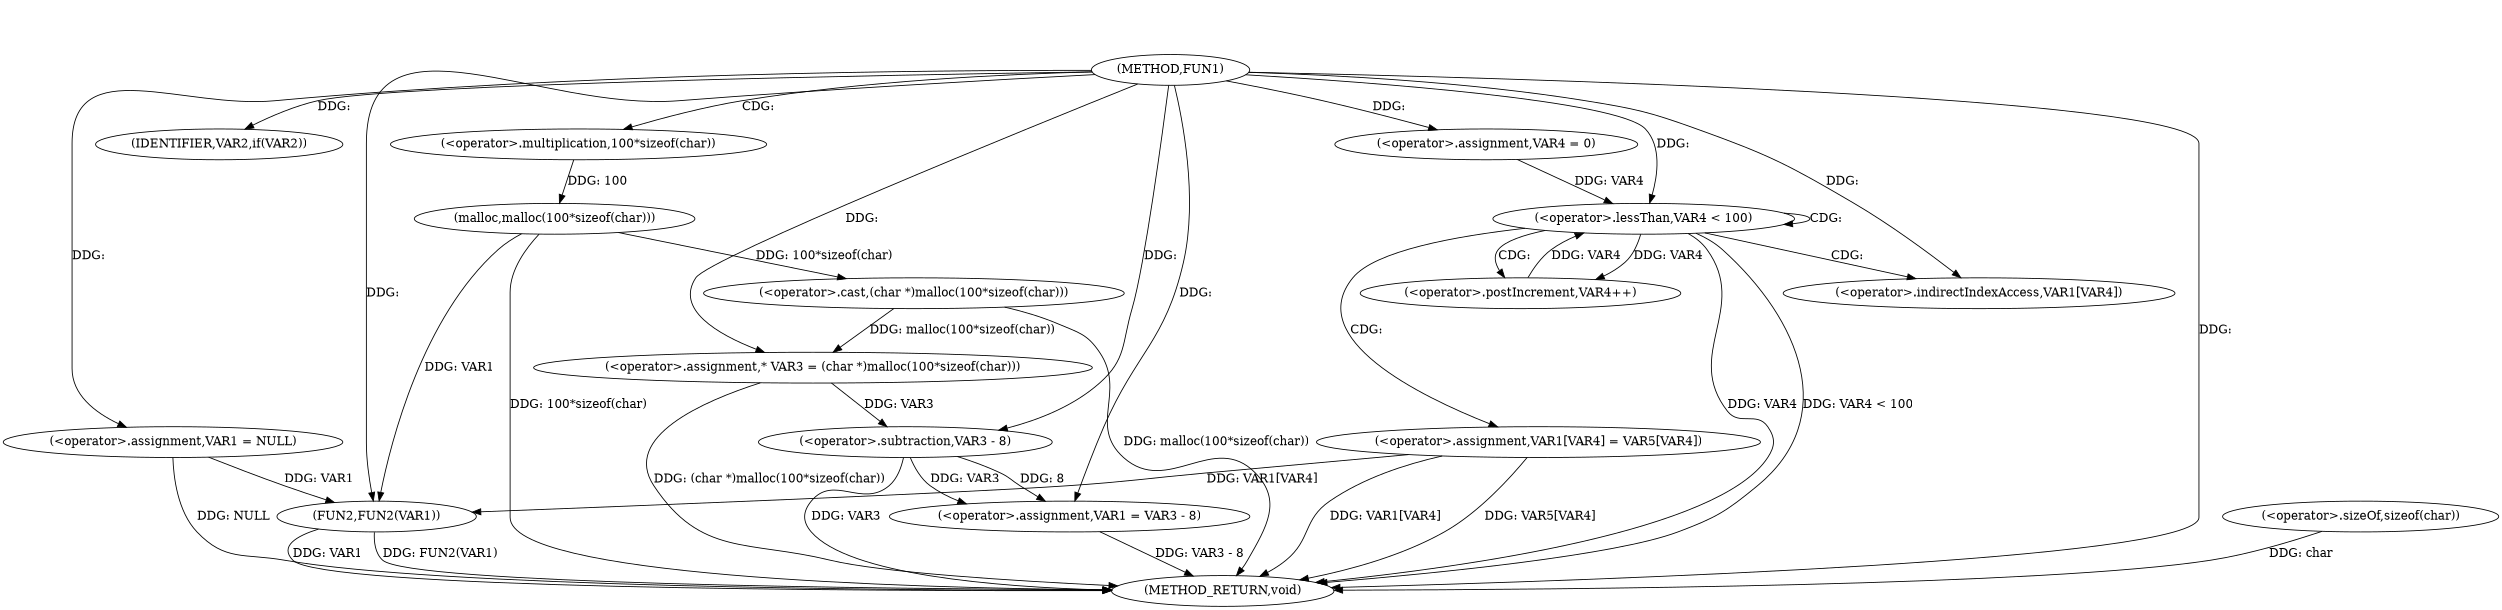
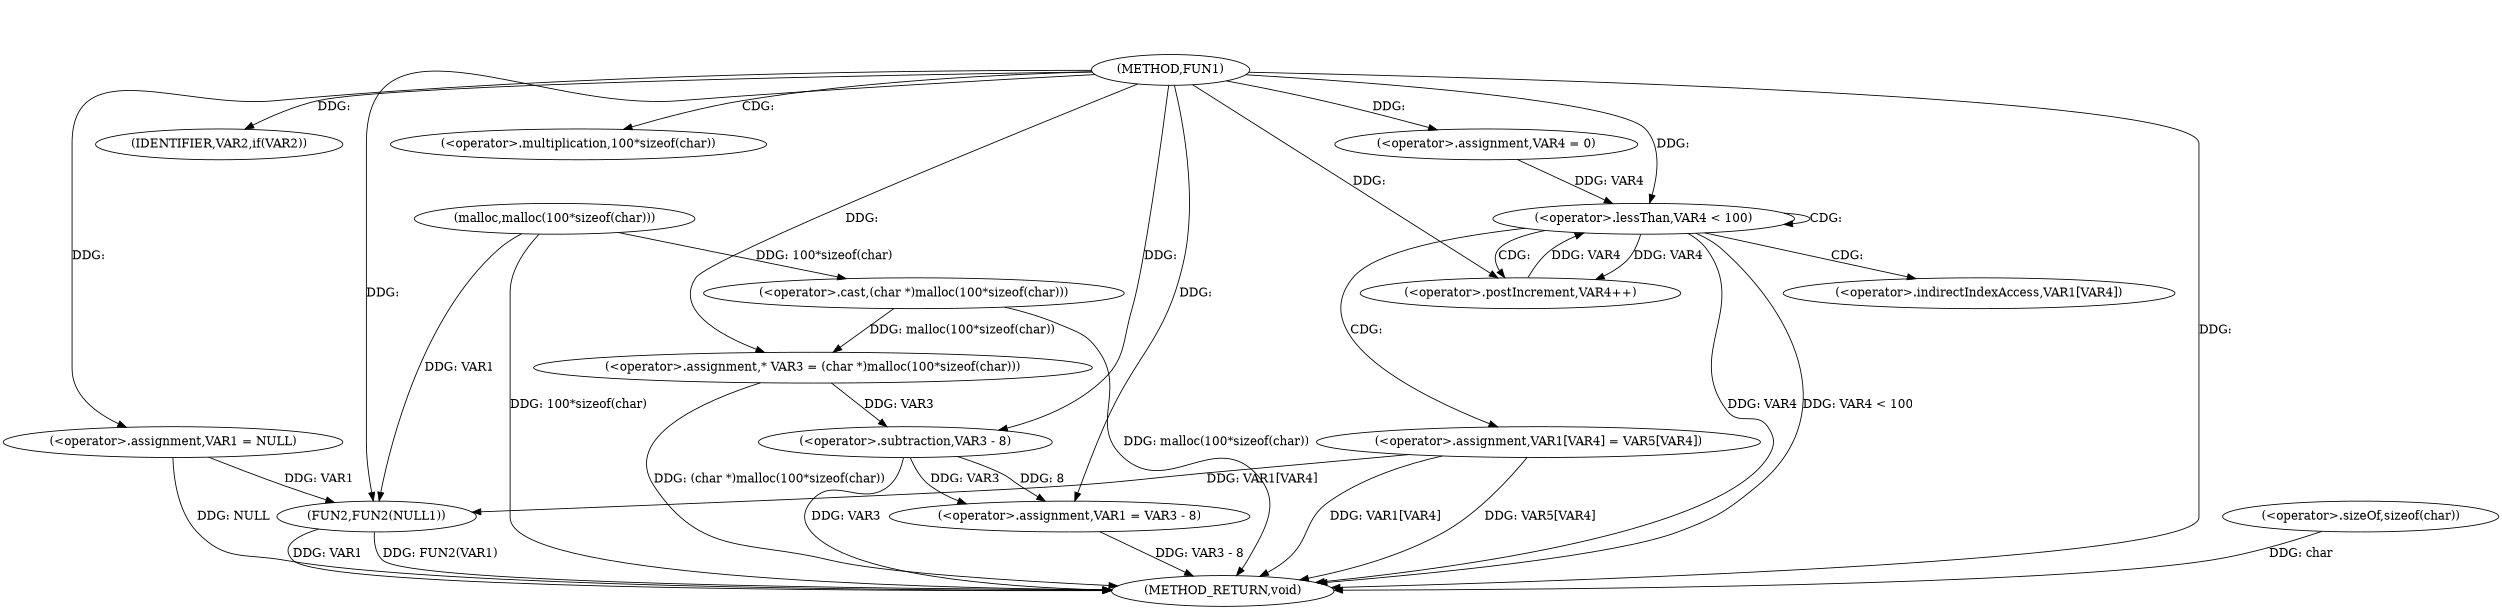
(1621, 107) -> (1342, 179)
(568, 177) -> none
(377, 517) -> (377, 517)
